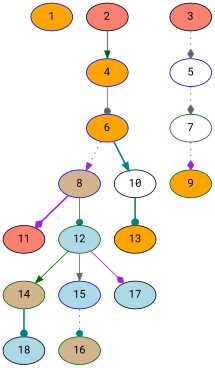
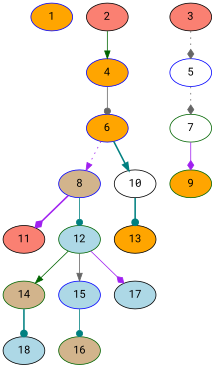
(191, 151) -> (191, 151)
(80, 320) -> (80, 320)
